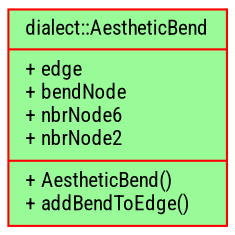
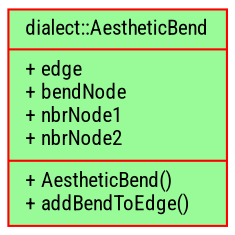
(75, 116) -> (75, 116)
